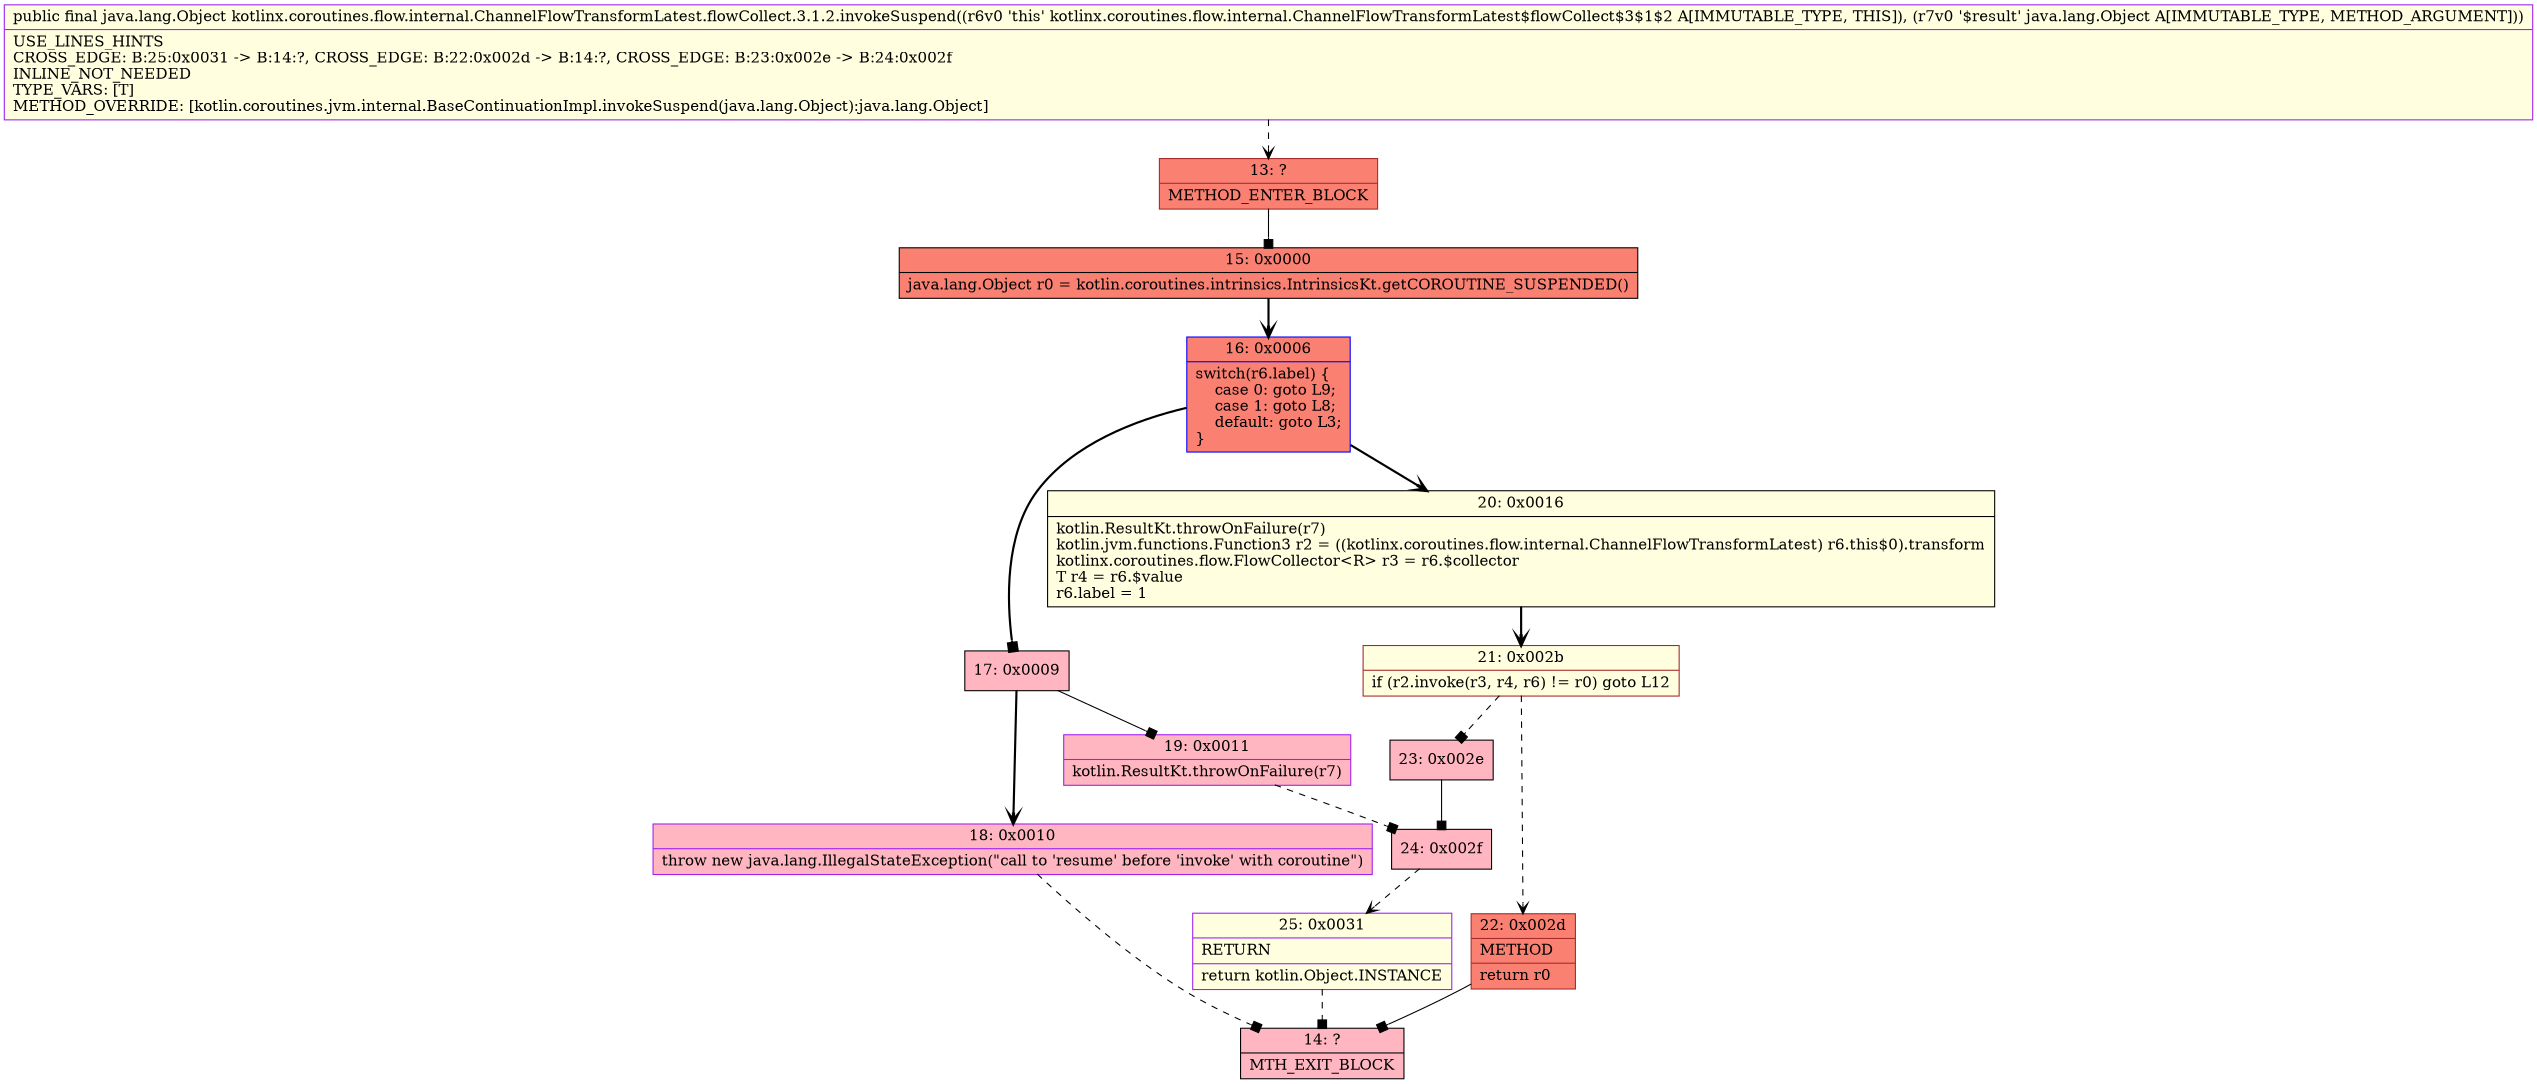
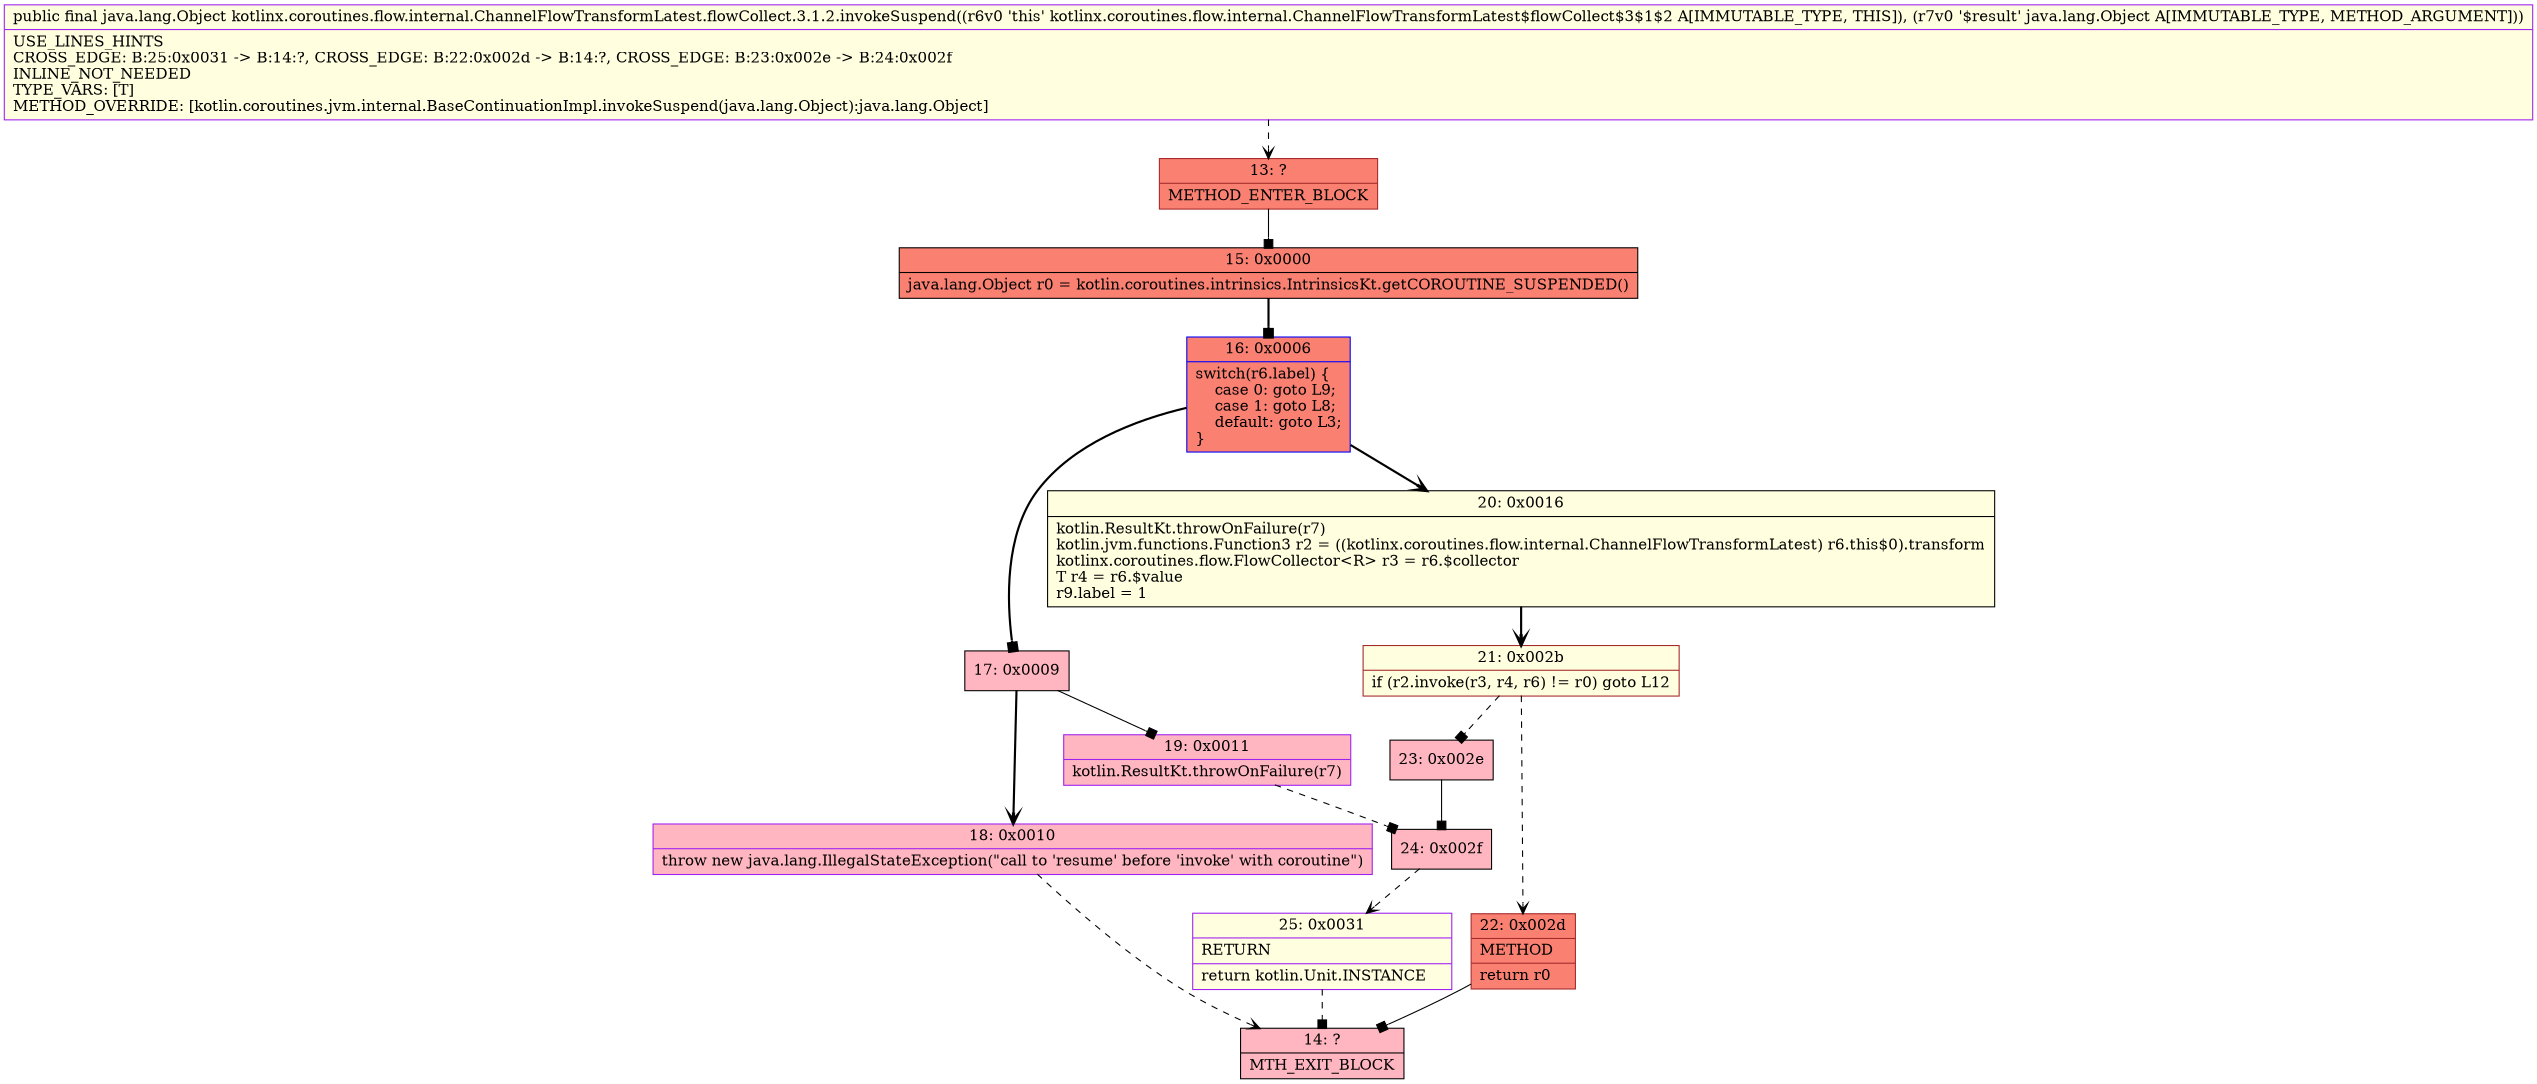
(1269, 312) -> (1269, 312)
(1102, 593) -> (1102, 593)
(1137, 958) -> (1137, 958)
(1322, 976) -> (1314, 976)
